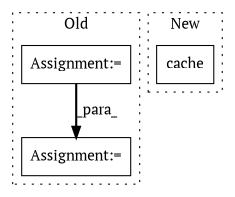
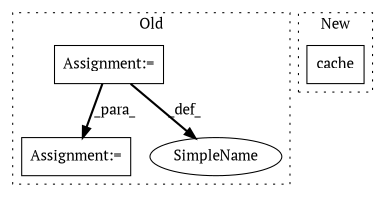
none -> (216, 157)
